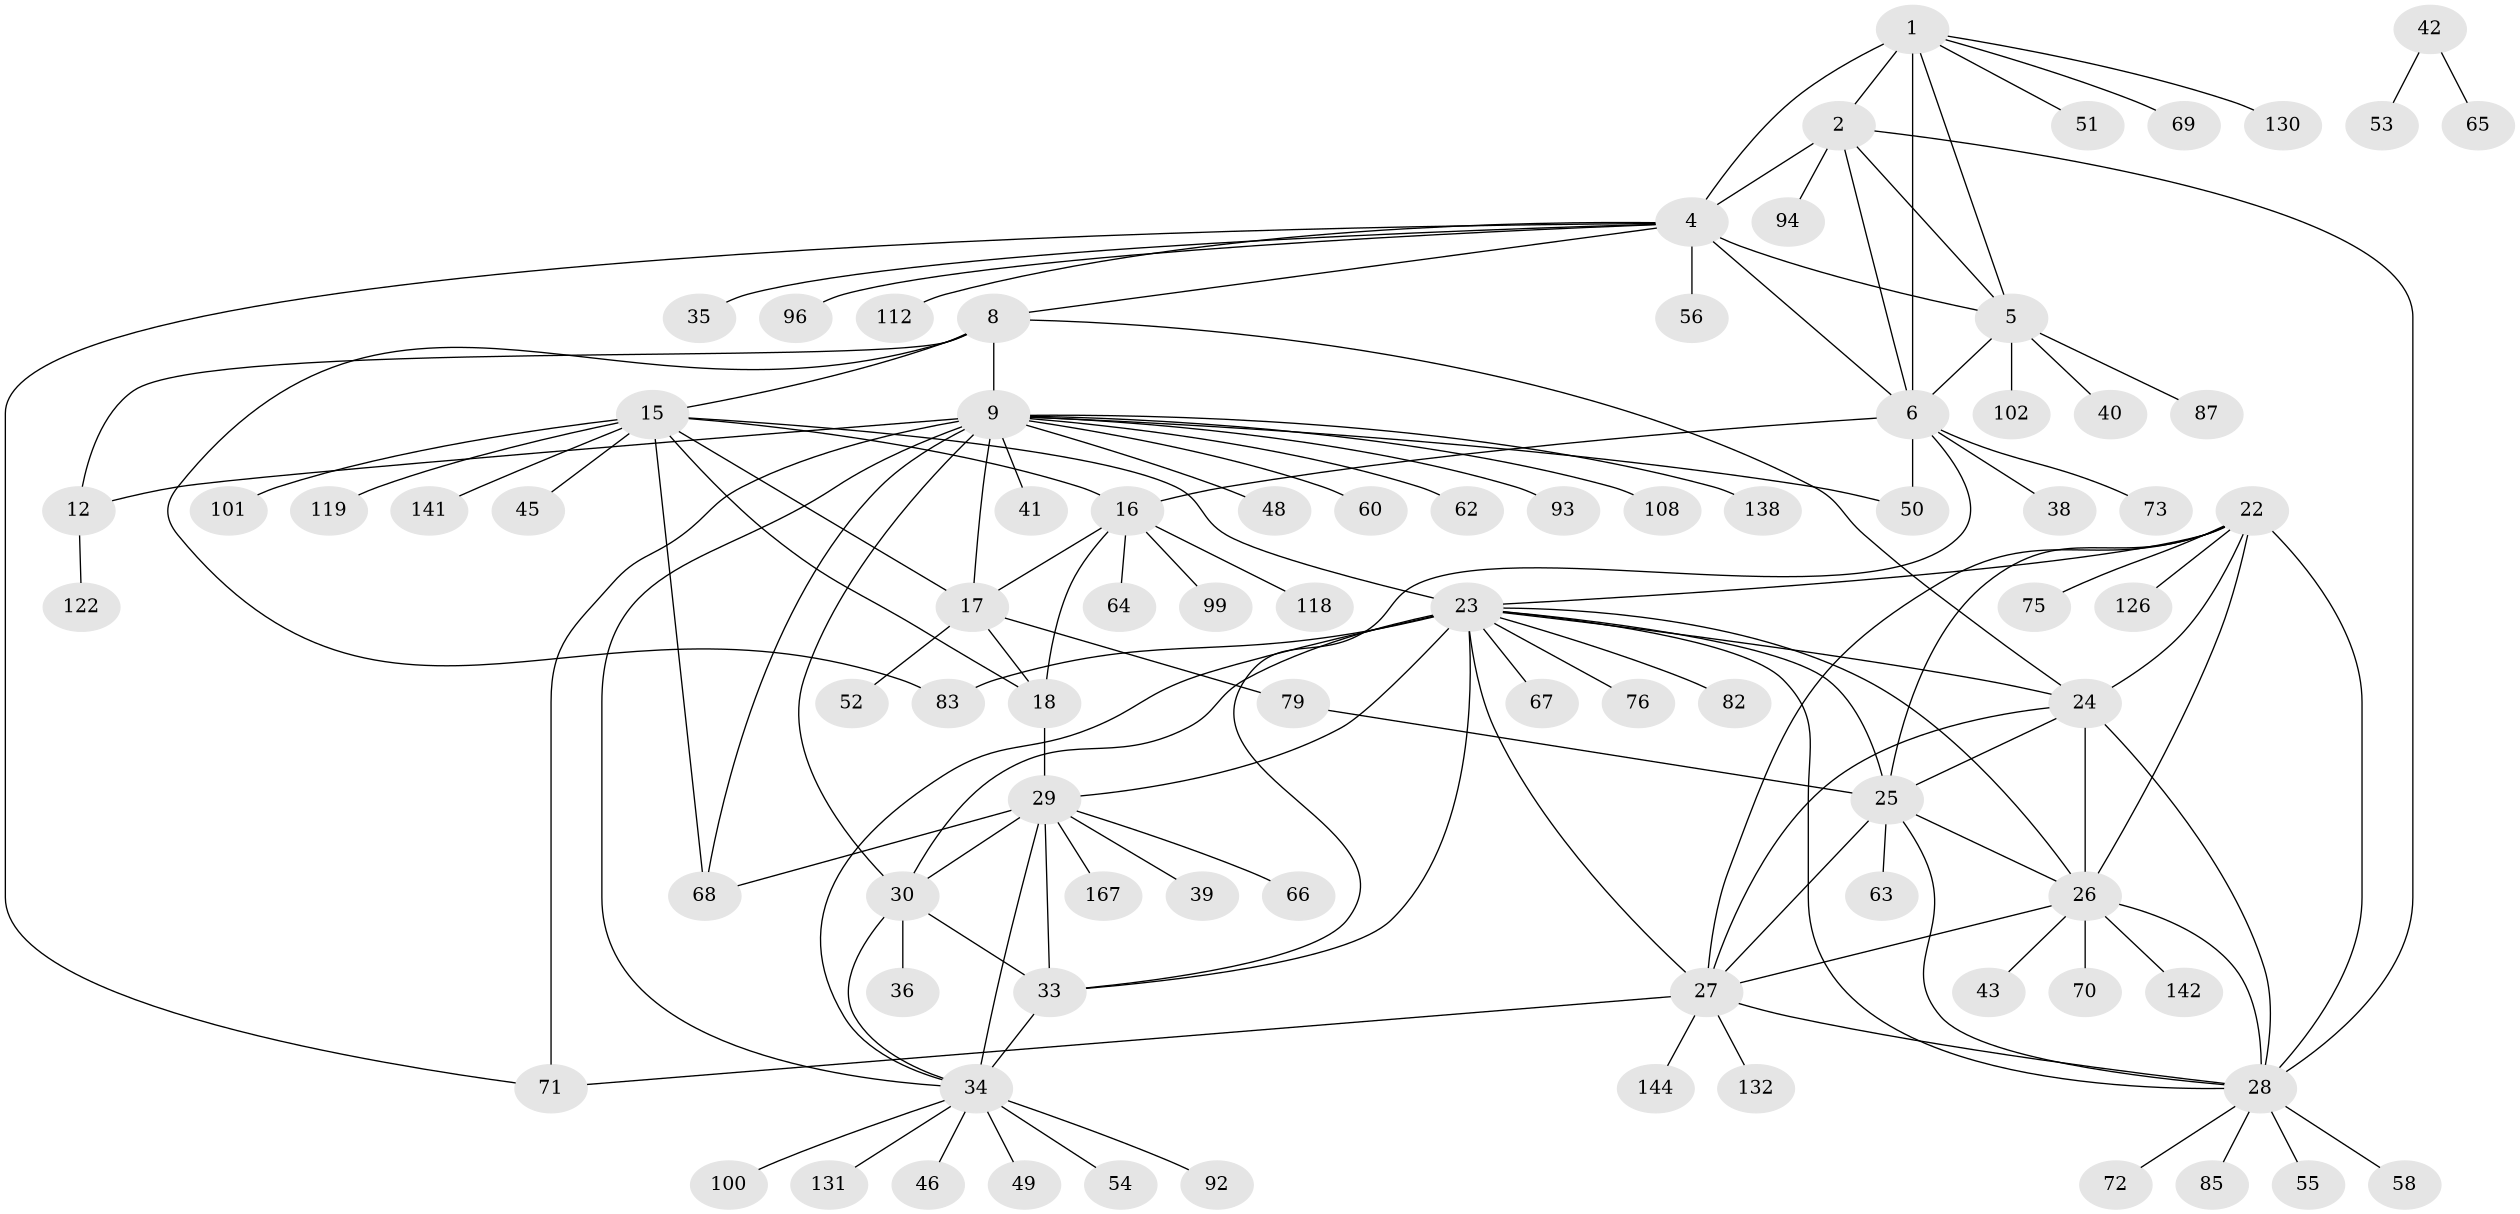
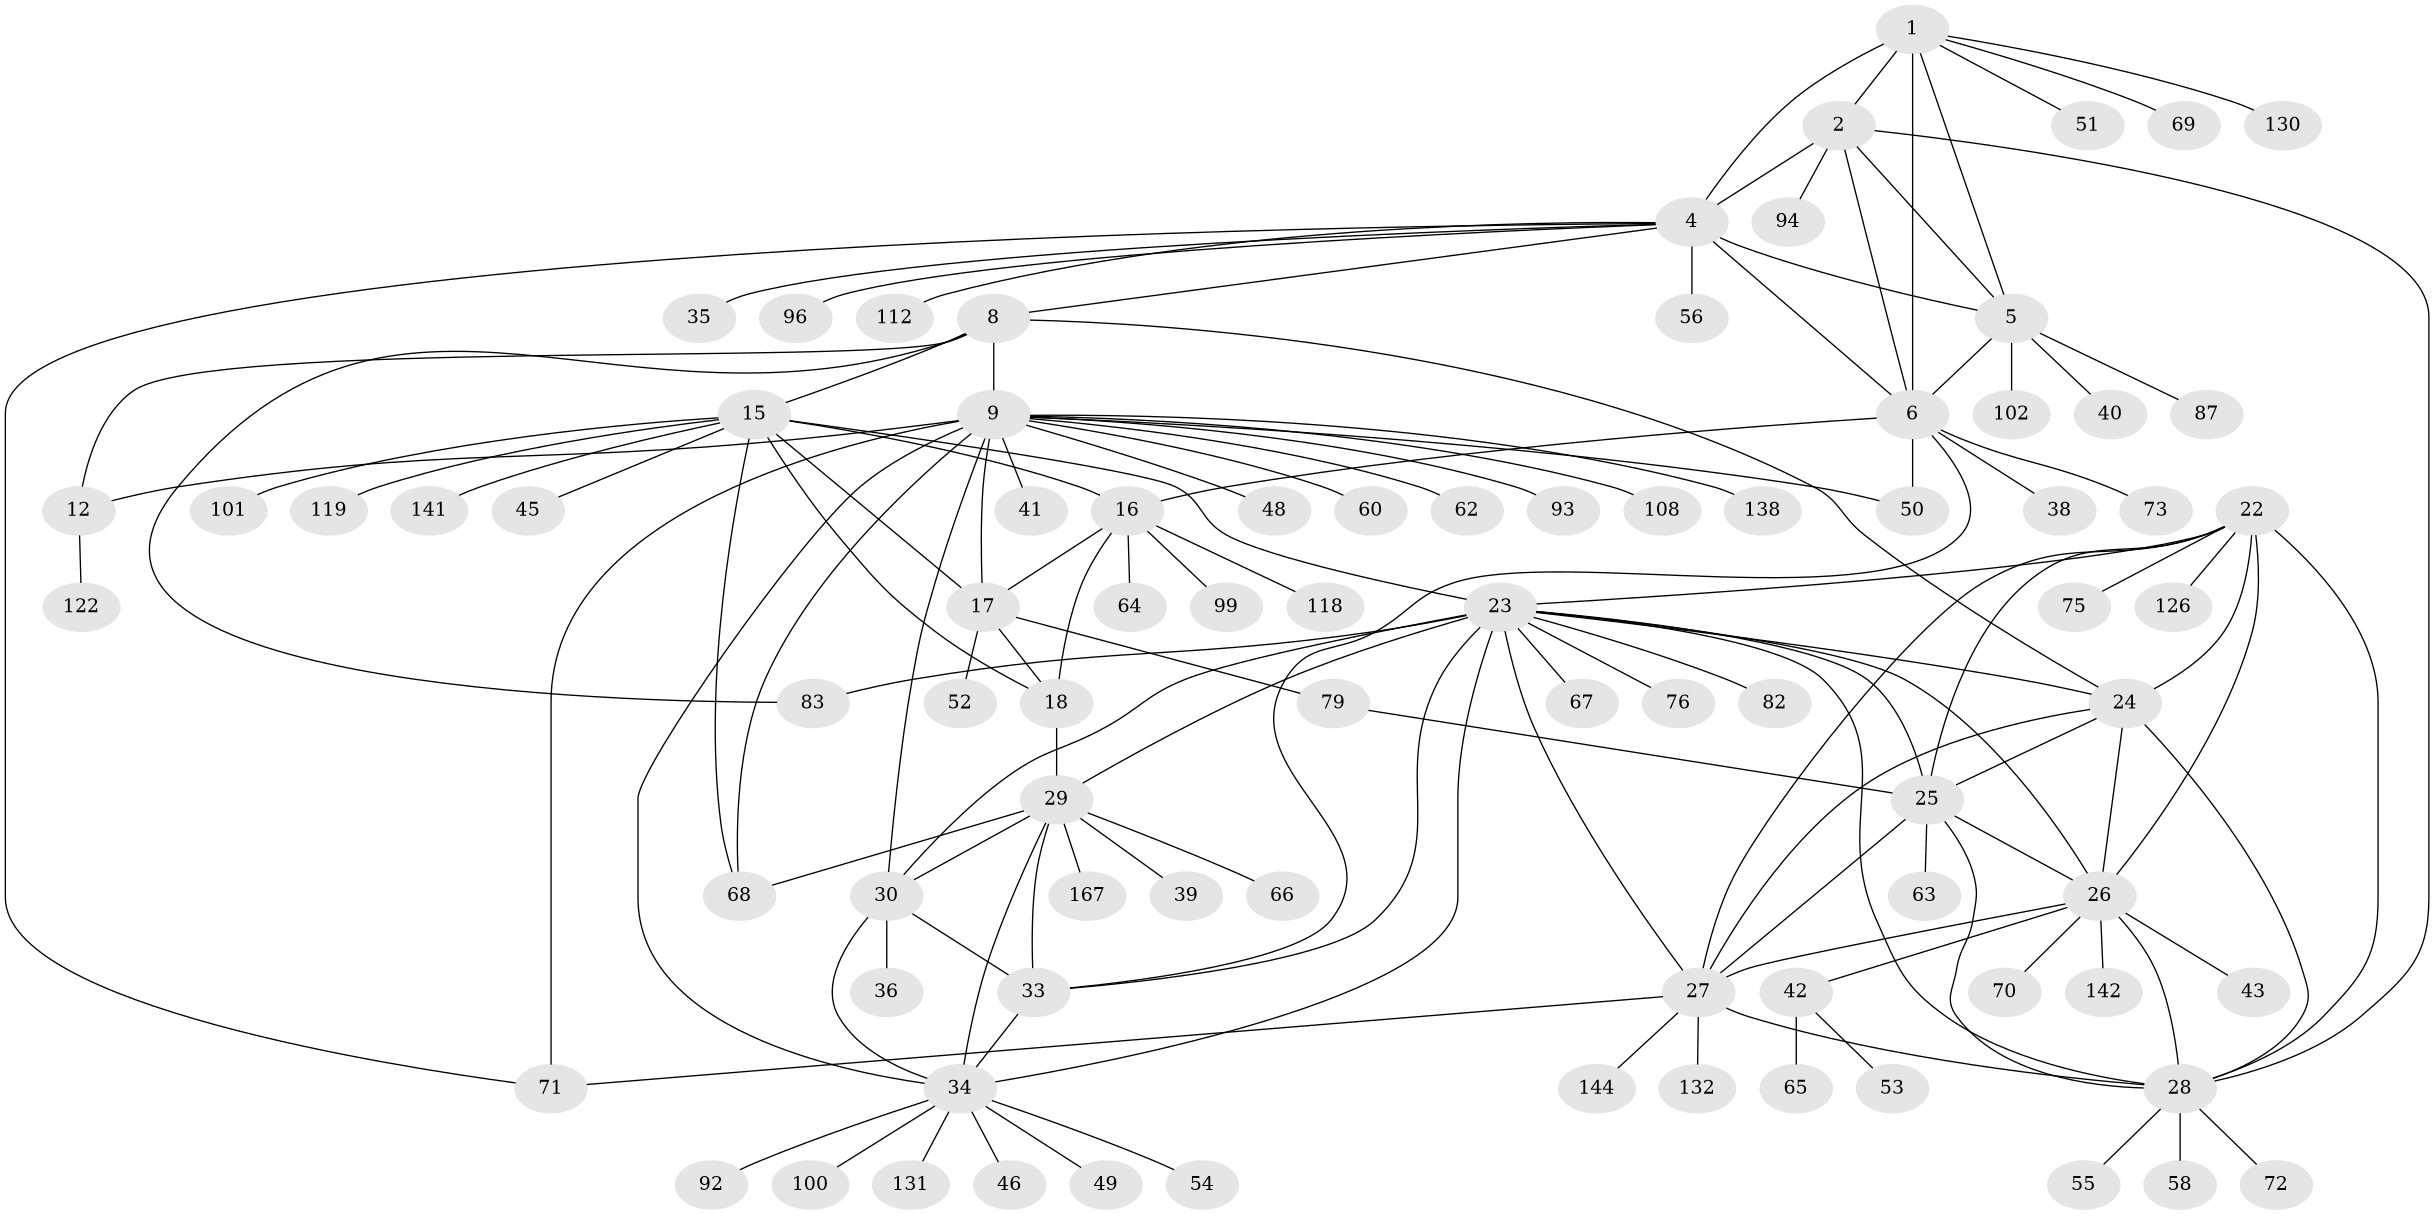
none -> (1948, 944)
(2212, 1185) -> none
